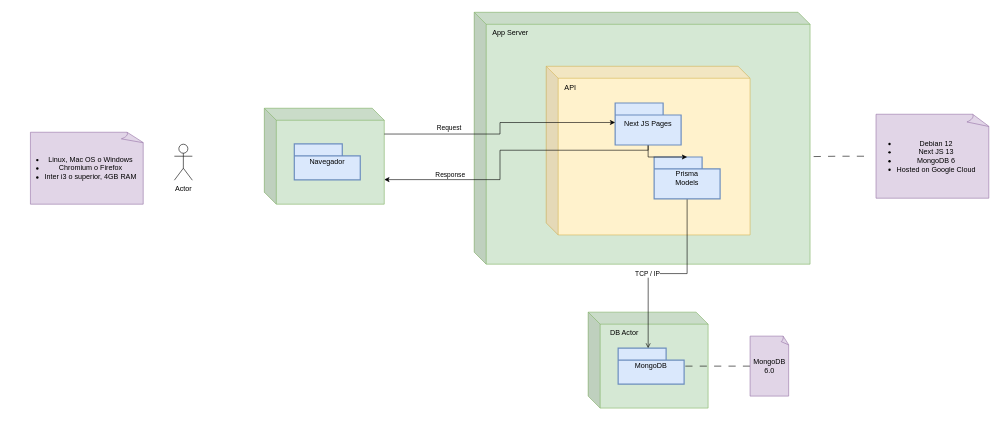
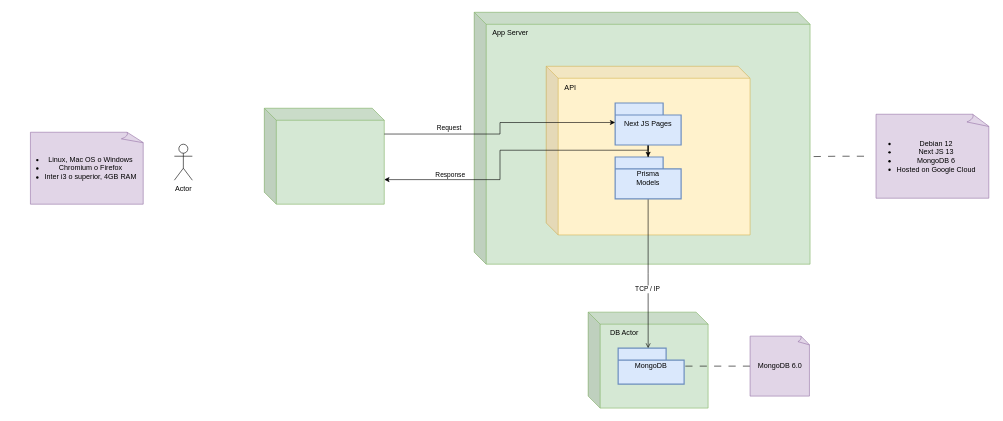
(327, 162) -> none
(687, 178) -> (648, 178)
(770, 366) -> (780, 366)
